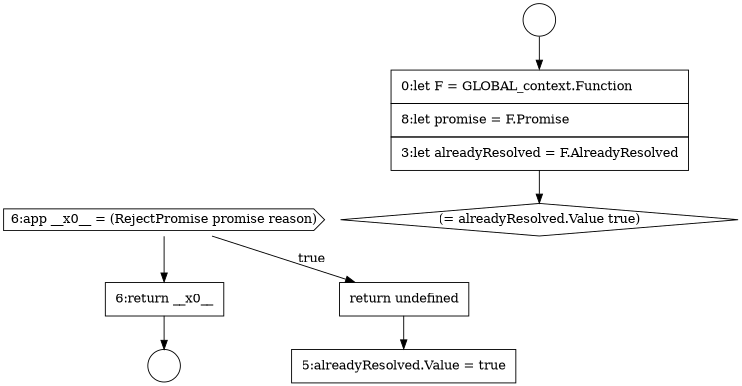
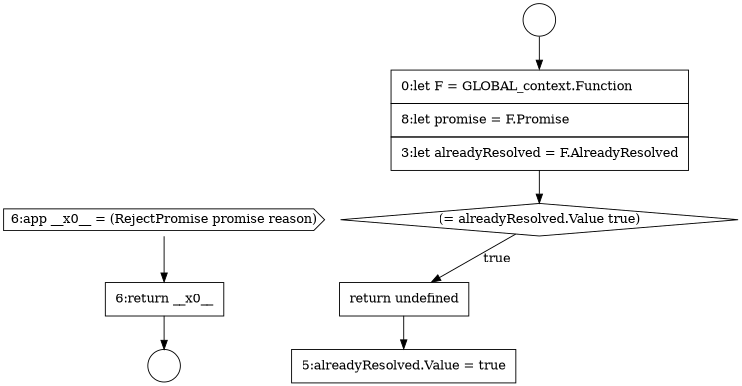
(279, 258) -> (478, 256)
